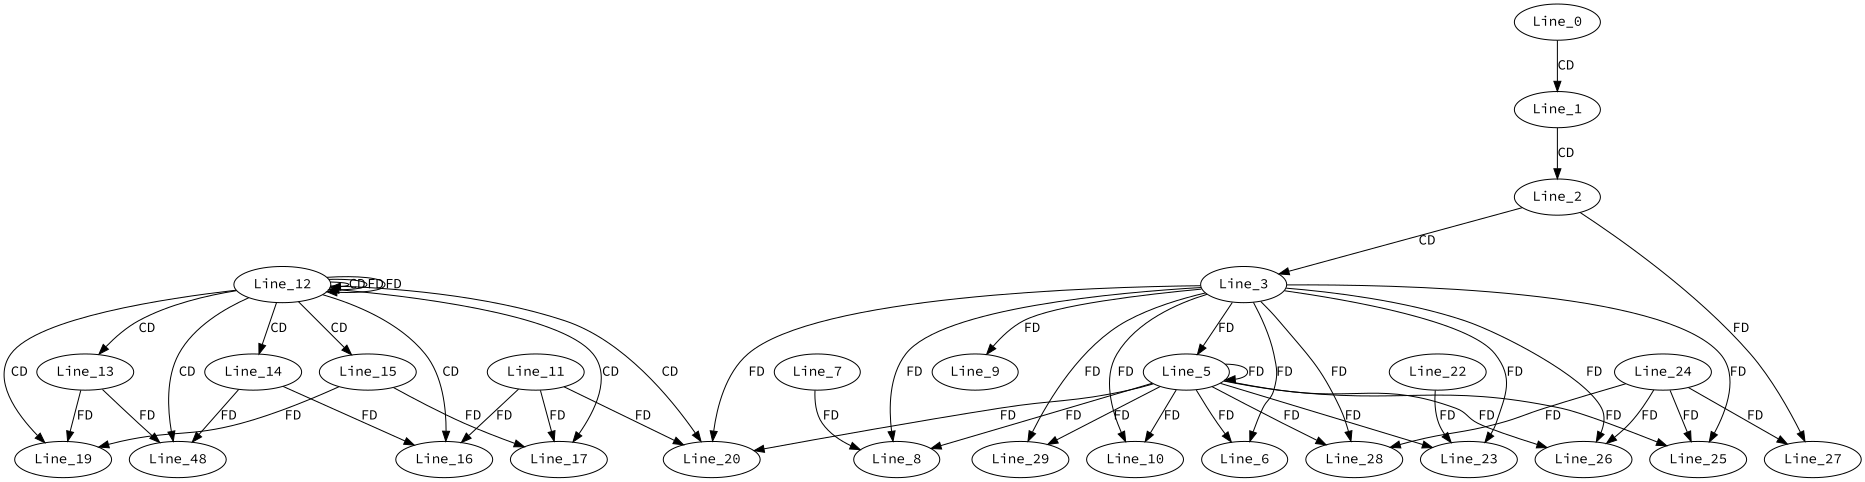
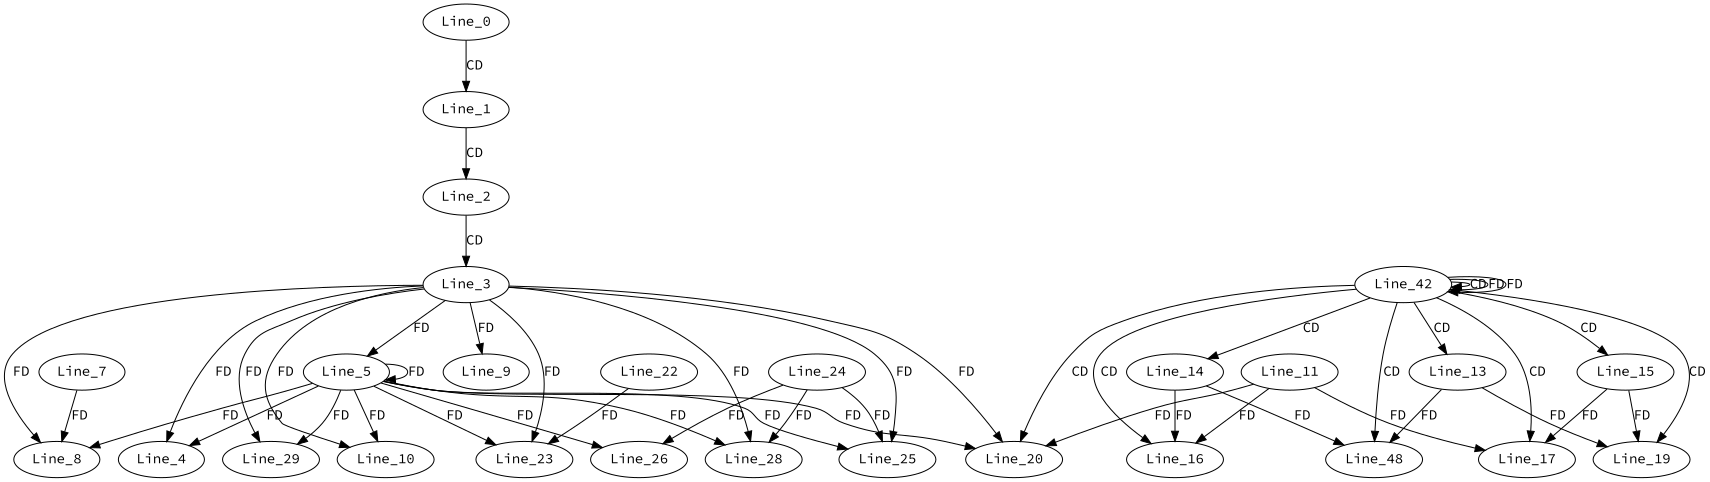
(282, 285) -> (1403, 285)
(1469, 322) -> none
(1245, 460) -> (161, 460)
(1813, 460) -> none
